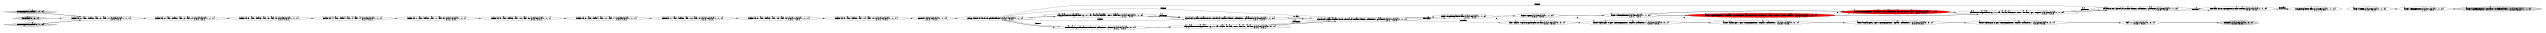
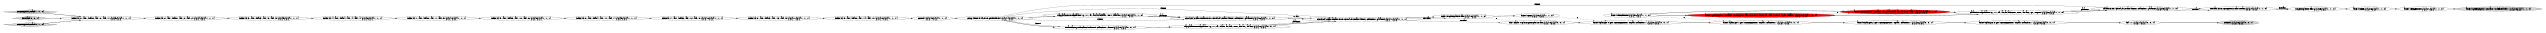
none -> (2344, 9)
(1581, 16) -> none
